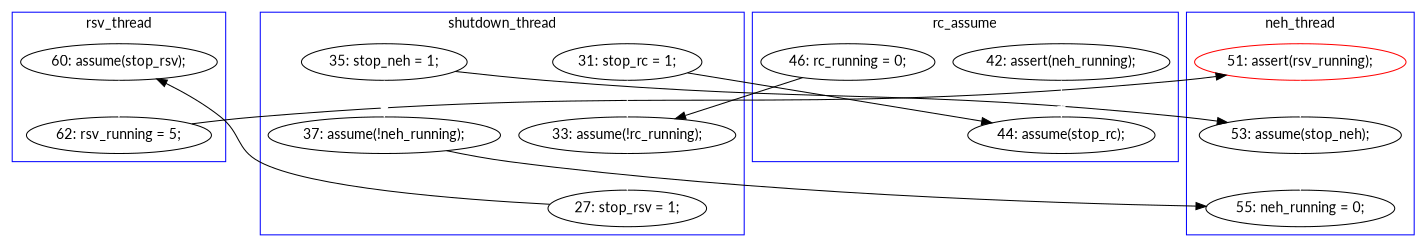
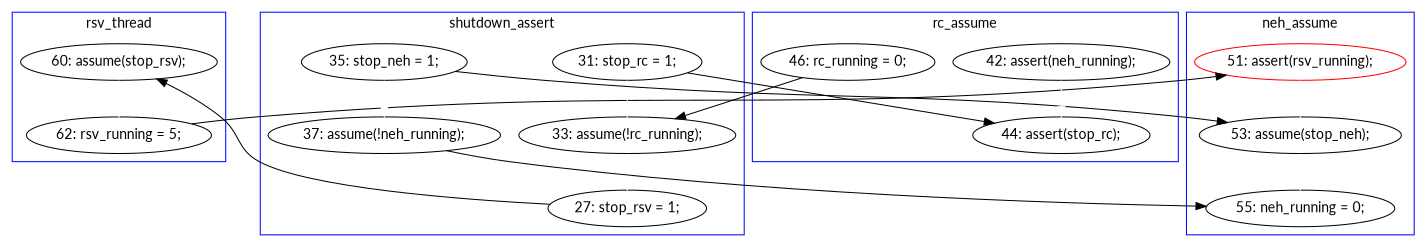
(502, 24) -> (502, 24)
(1300, 24) -> (1300, 24)
(1061, 135) -> (1061, 135)
